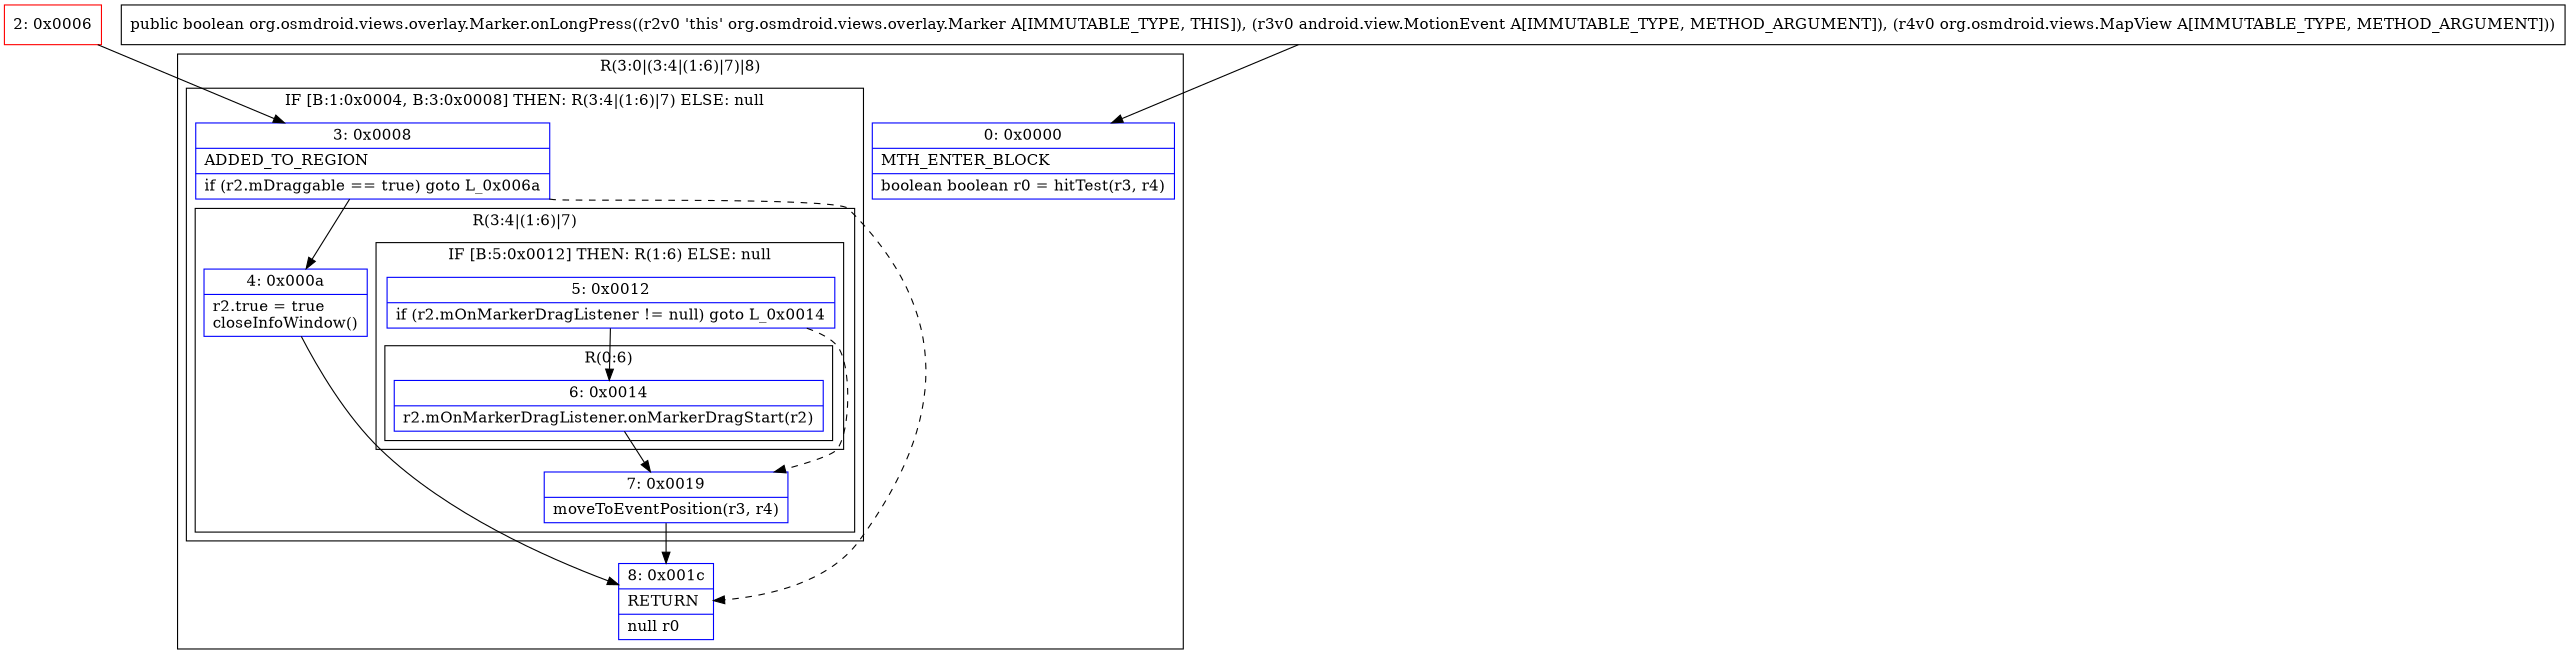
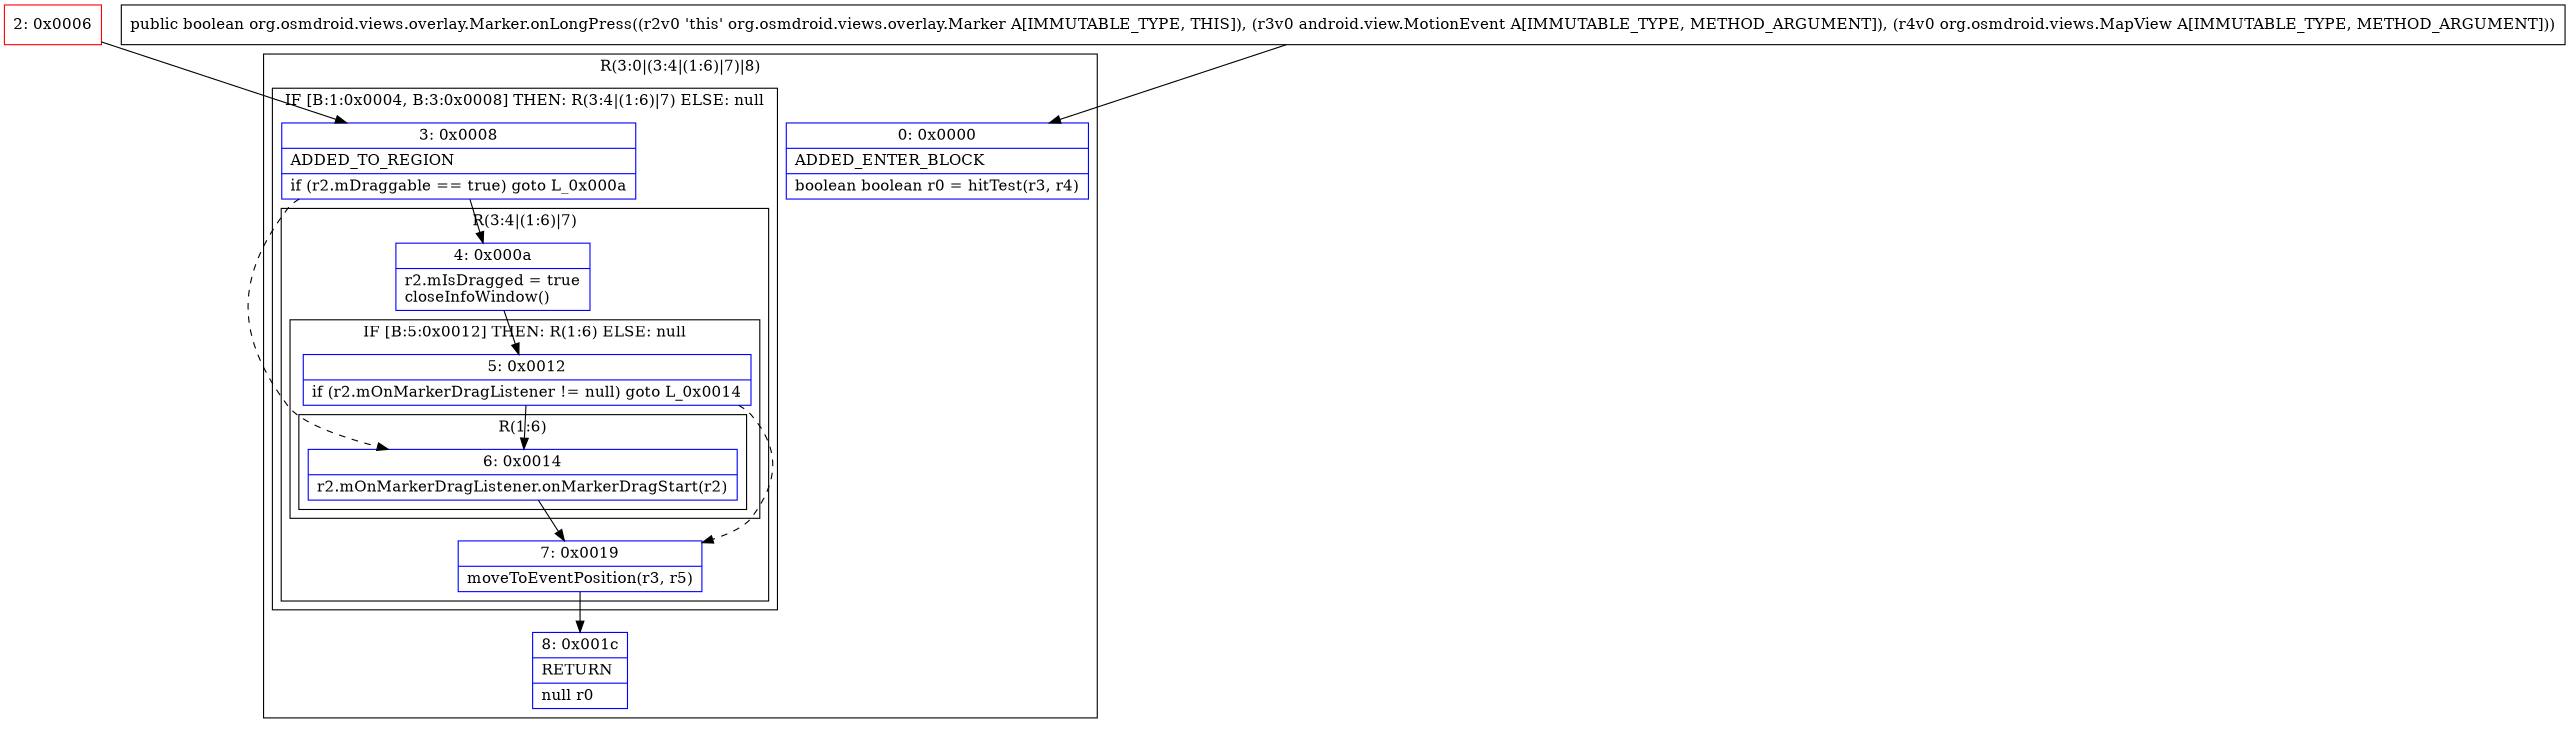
(966, 160) -> (890, 160)
(373, 186) -> (459, 186)
(911, 299) -> (256, 349)
(269, 307) -> (493, 281)
(609, 358) -> (523, 427)
(429, 489) -> (510, 327)
(666, 509) -> (580, 578)
